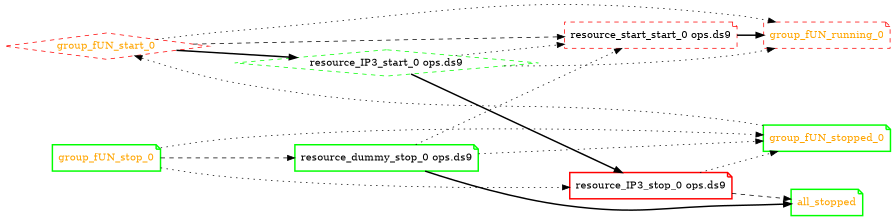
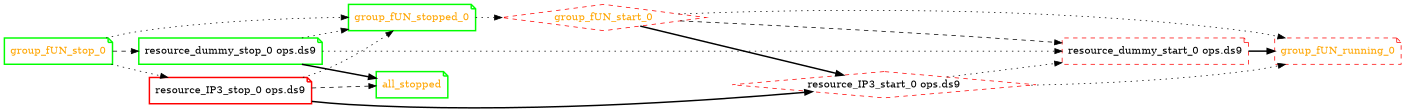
(651, 35) -> (1155, 51)
(387, 63) -> (884, 85)
(513, 122) -> (558, 107)
